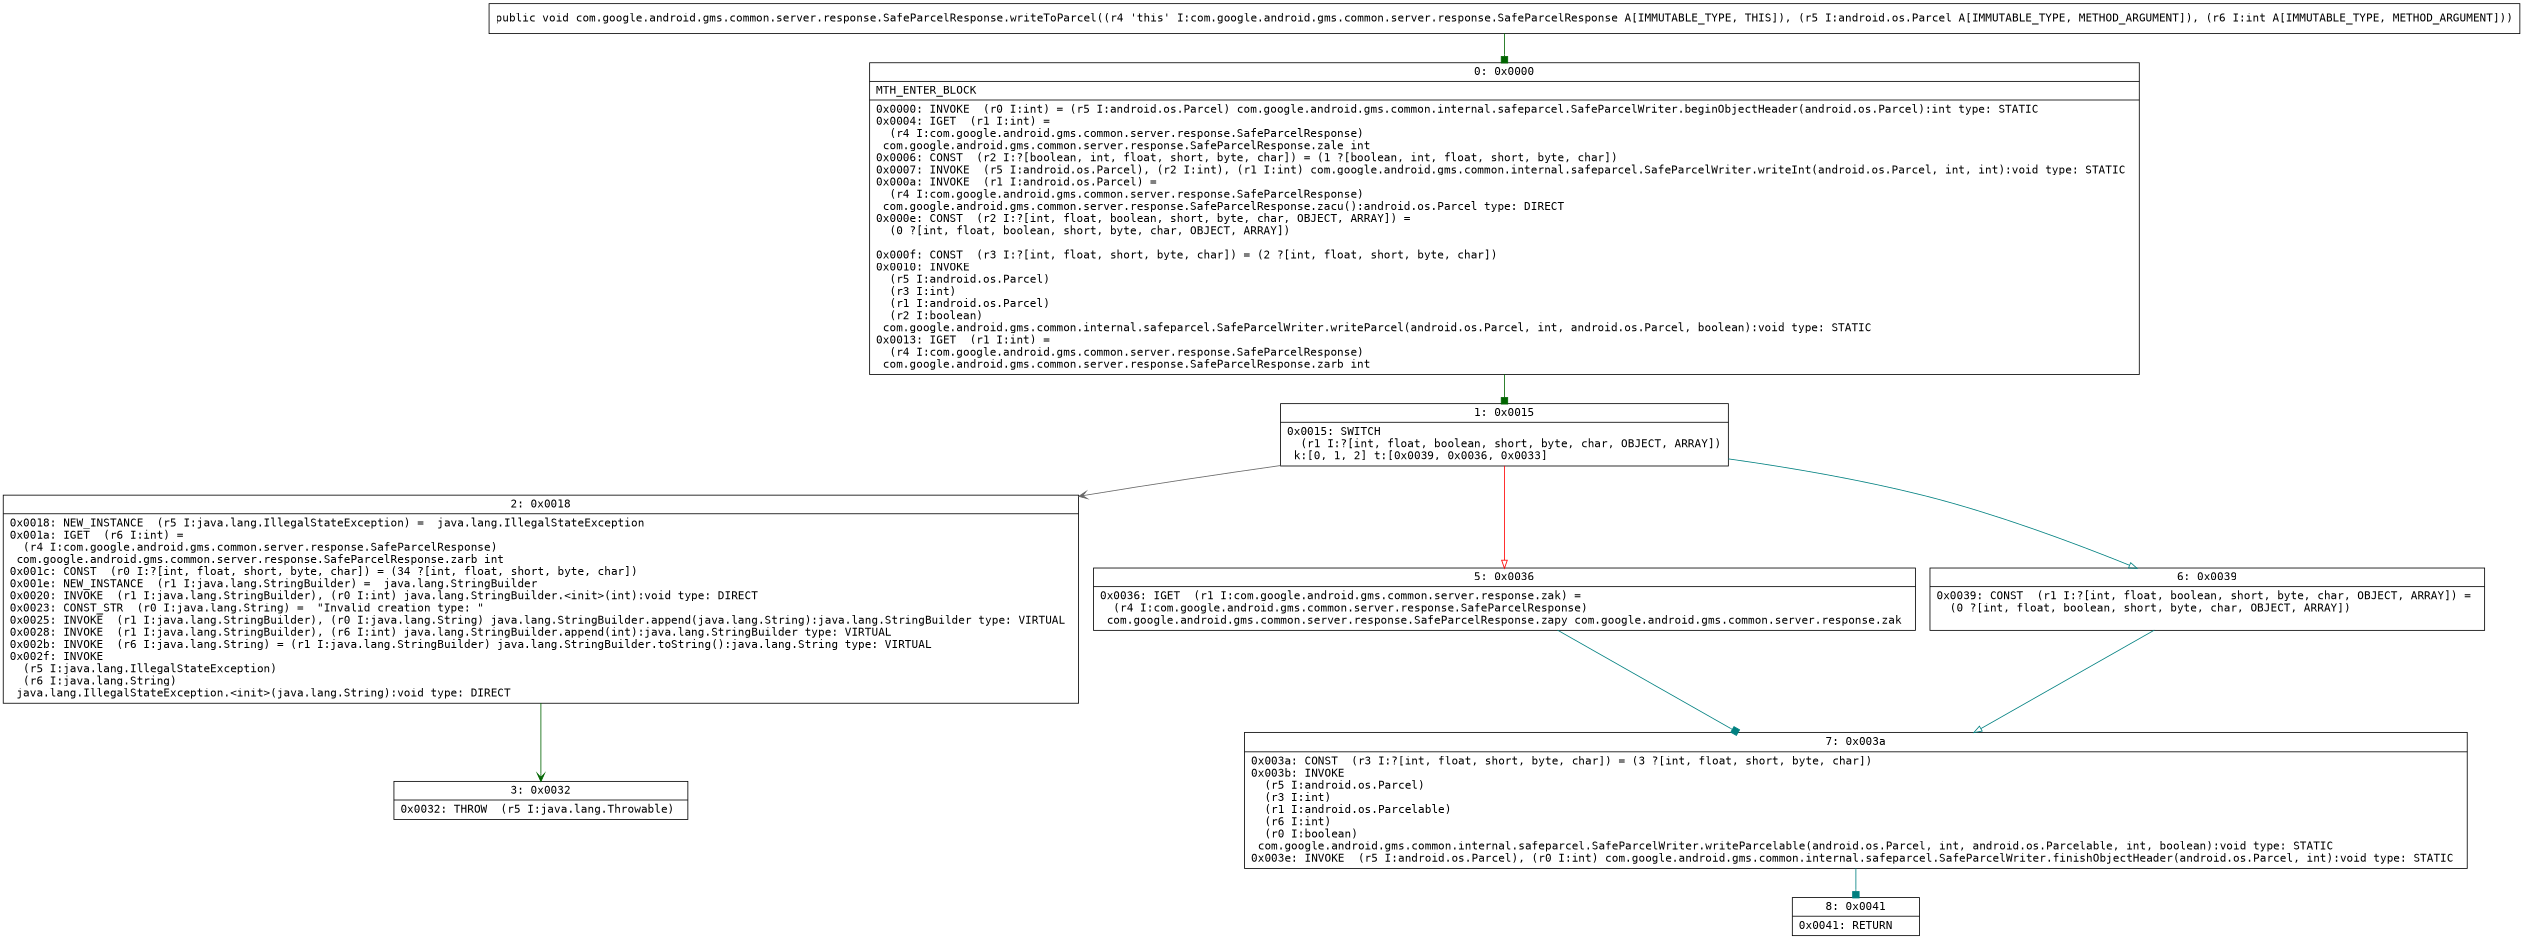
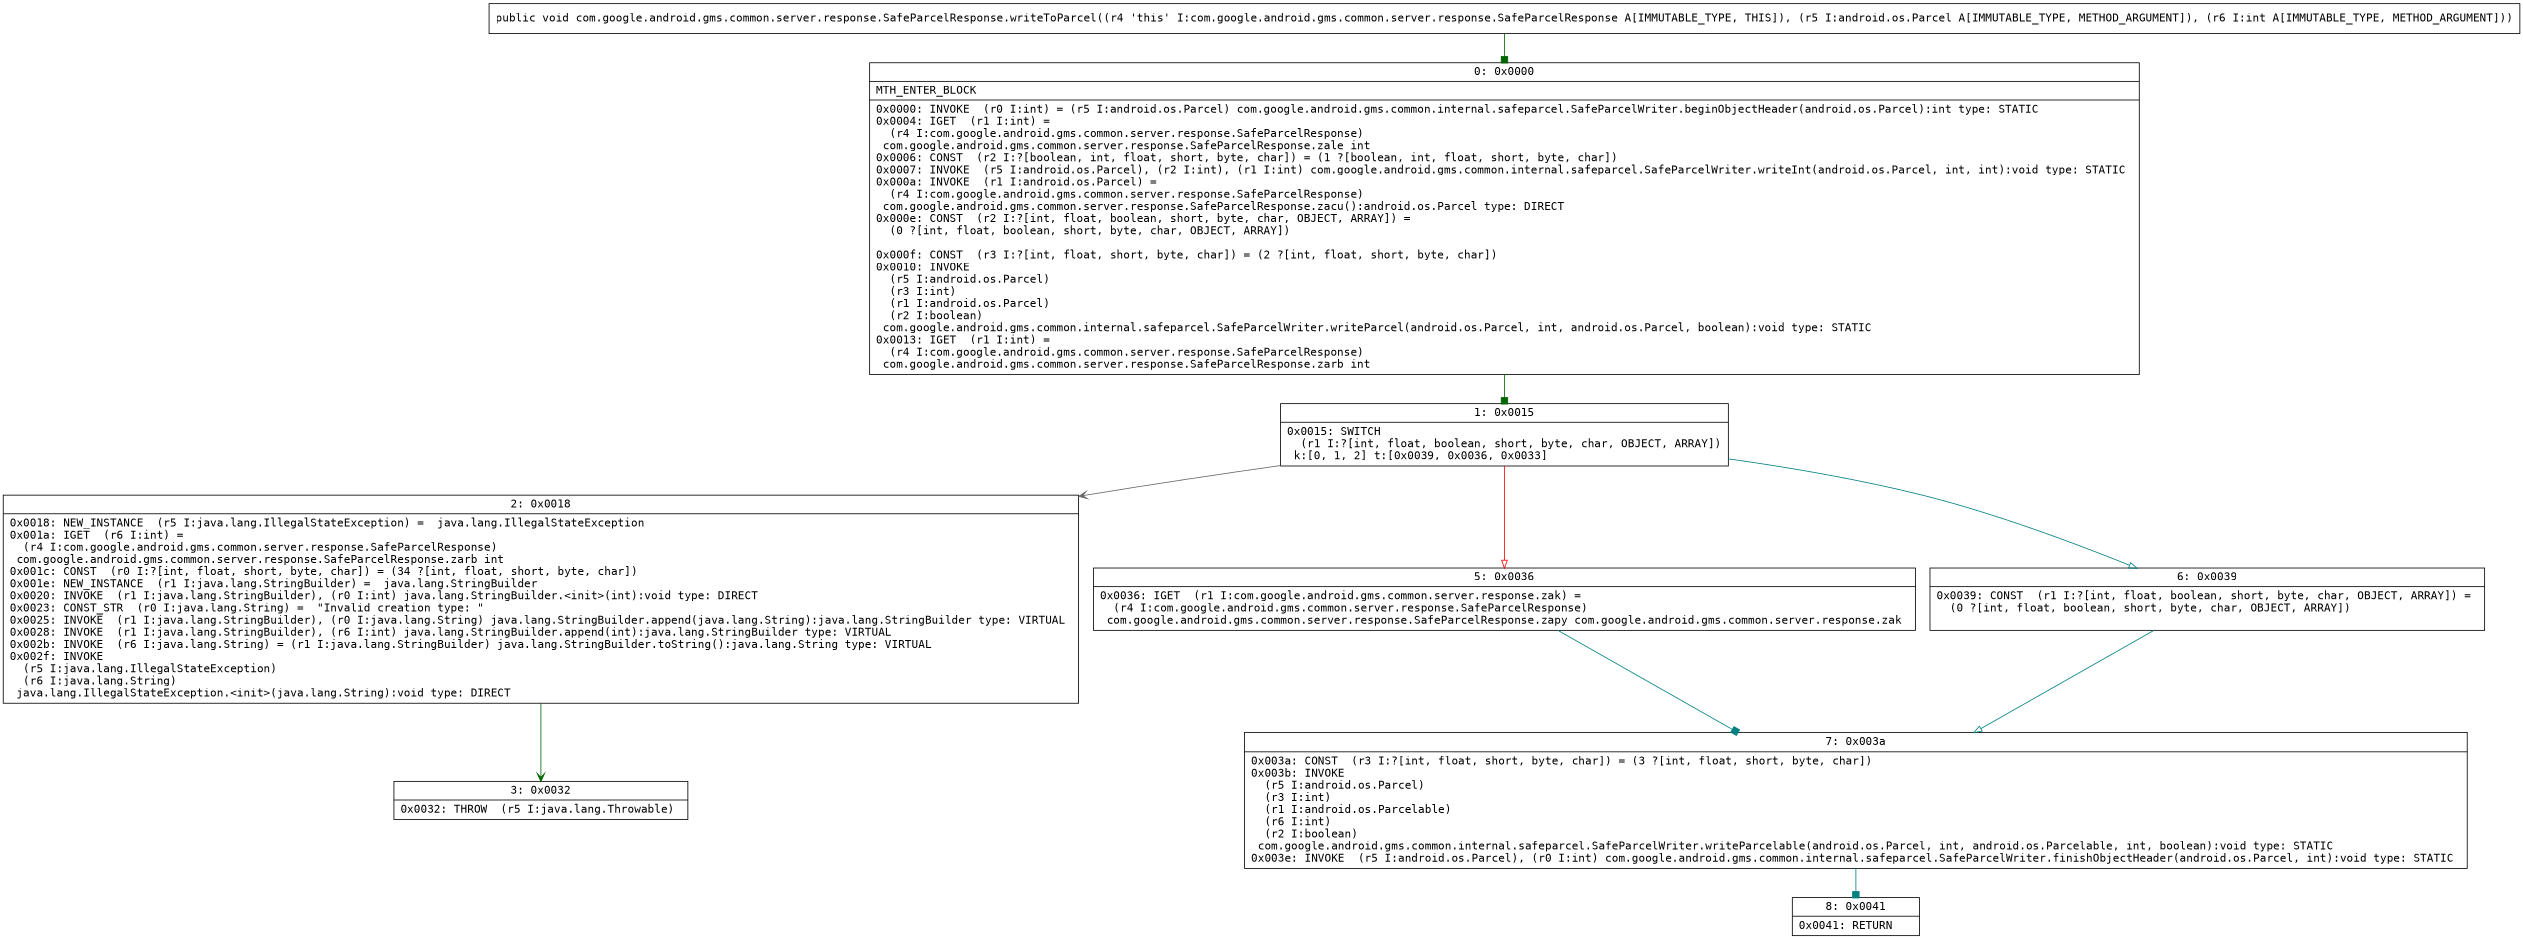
(1305, 834) -> (1305, 834)
